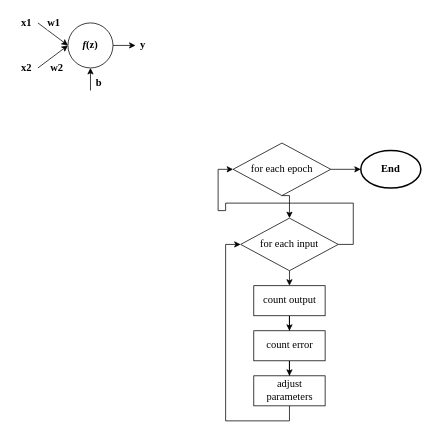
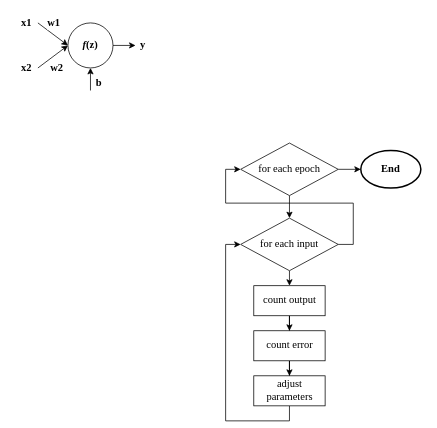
(282, 169) -> (289, 169)
